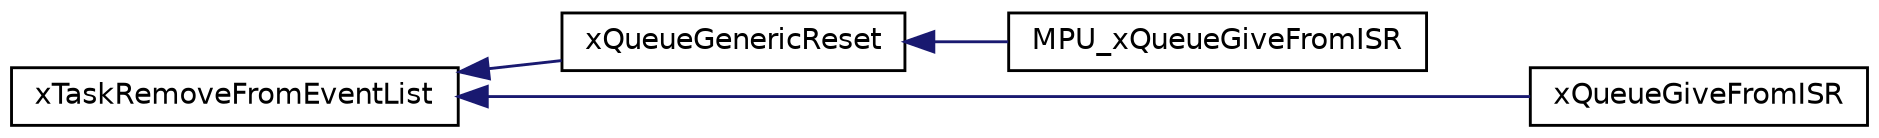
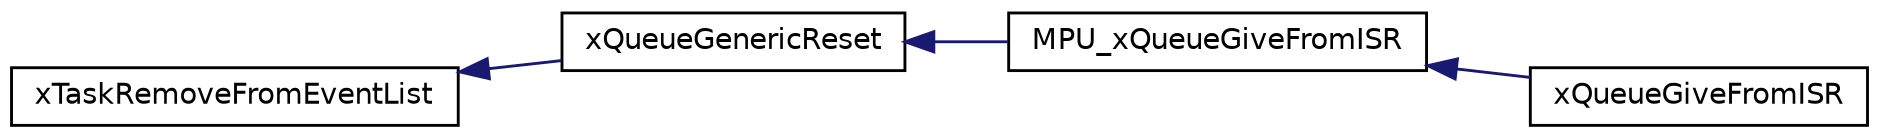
(1009, 97) -> (1493, 73)
